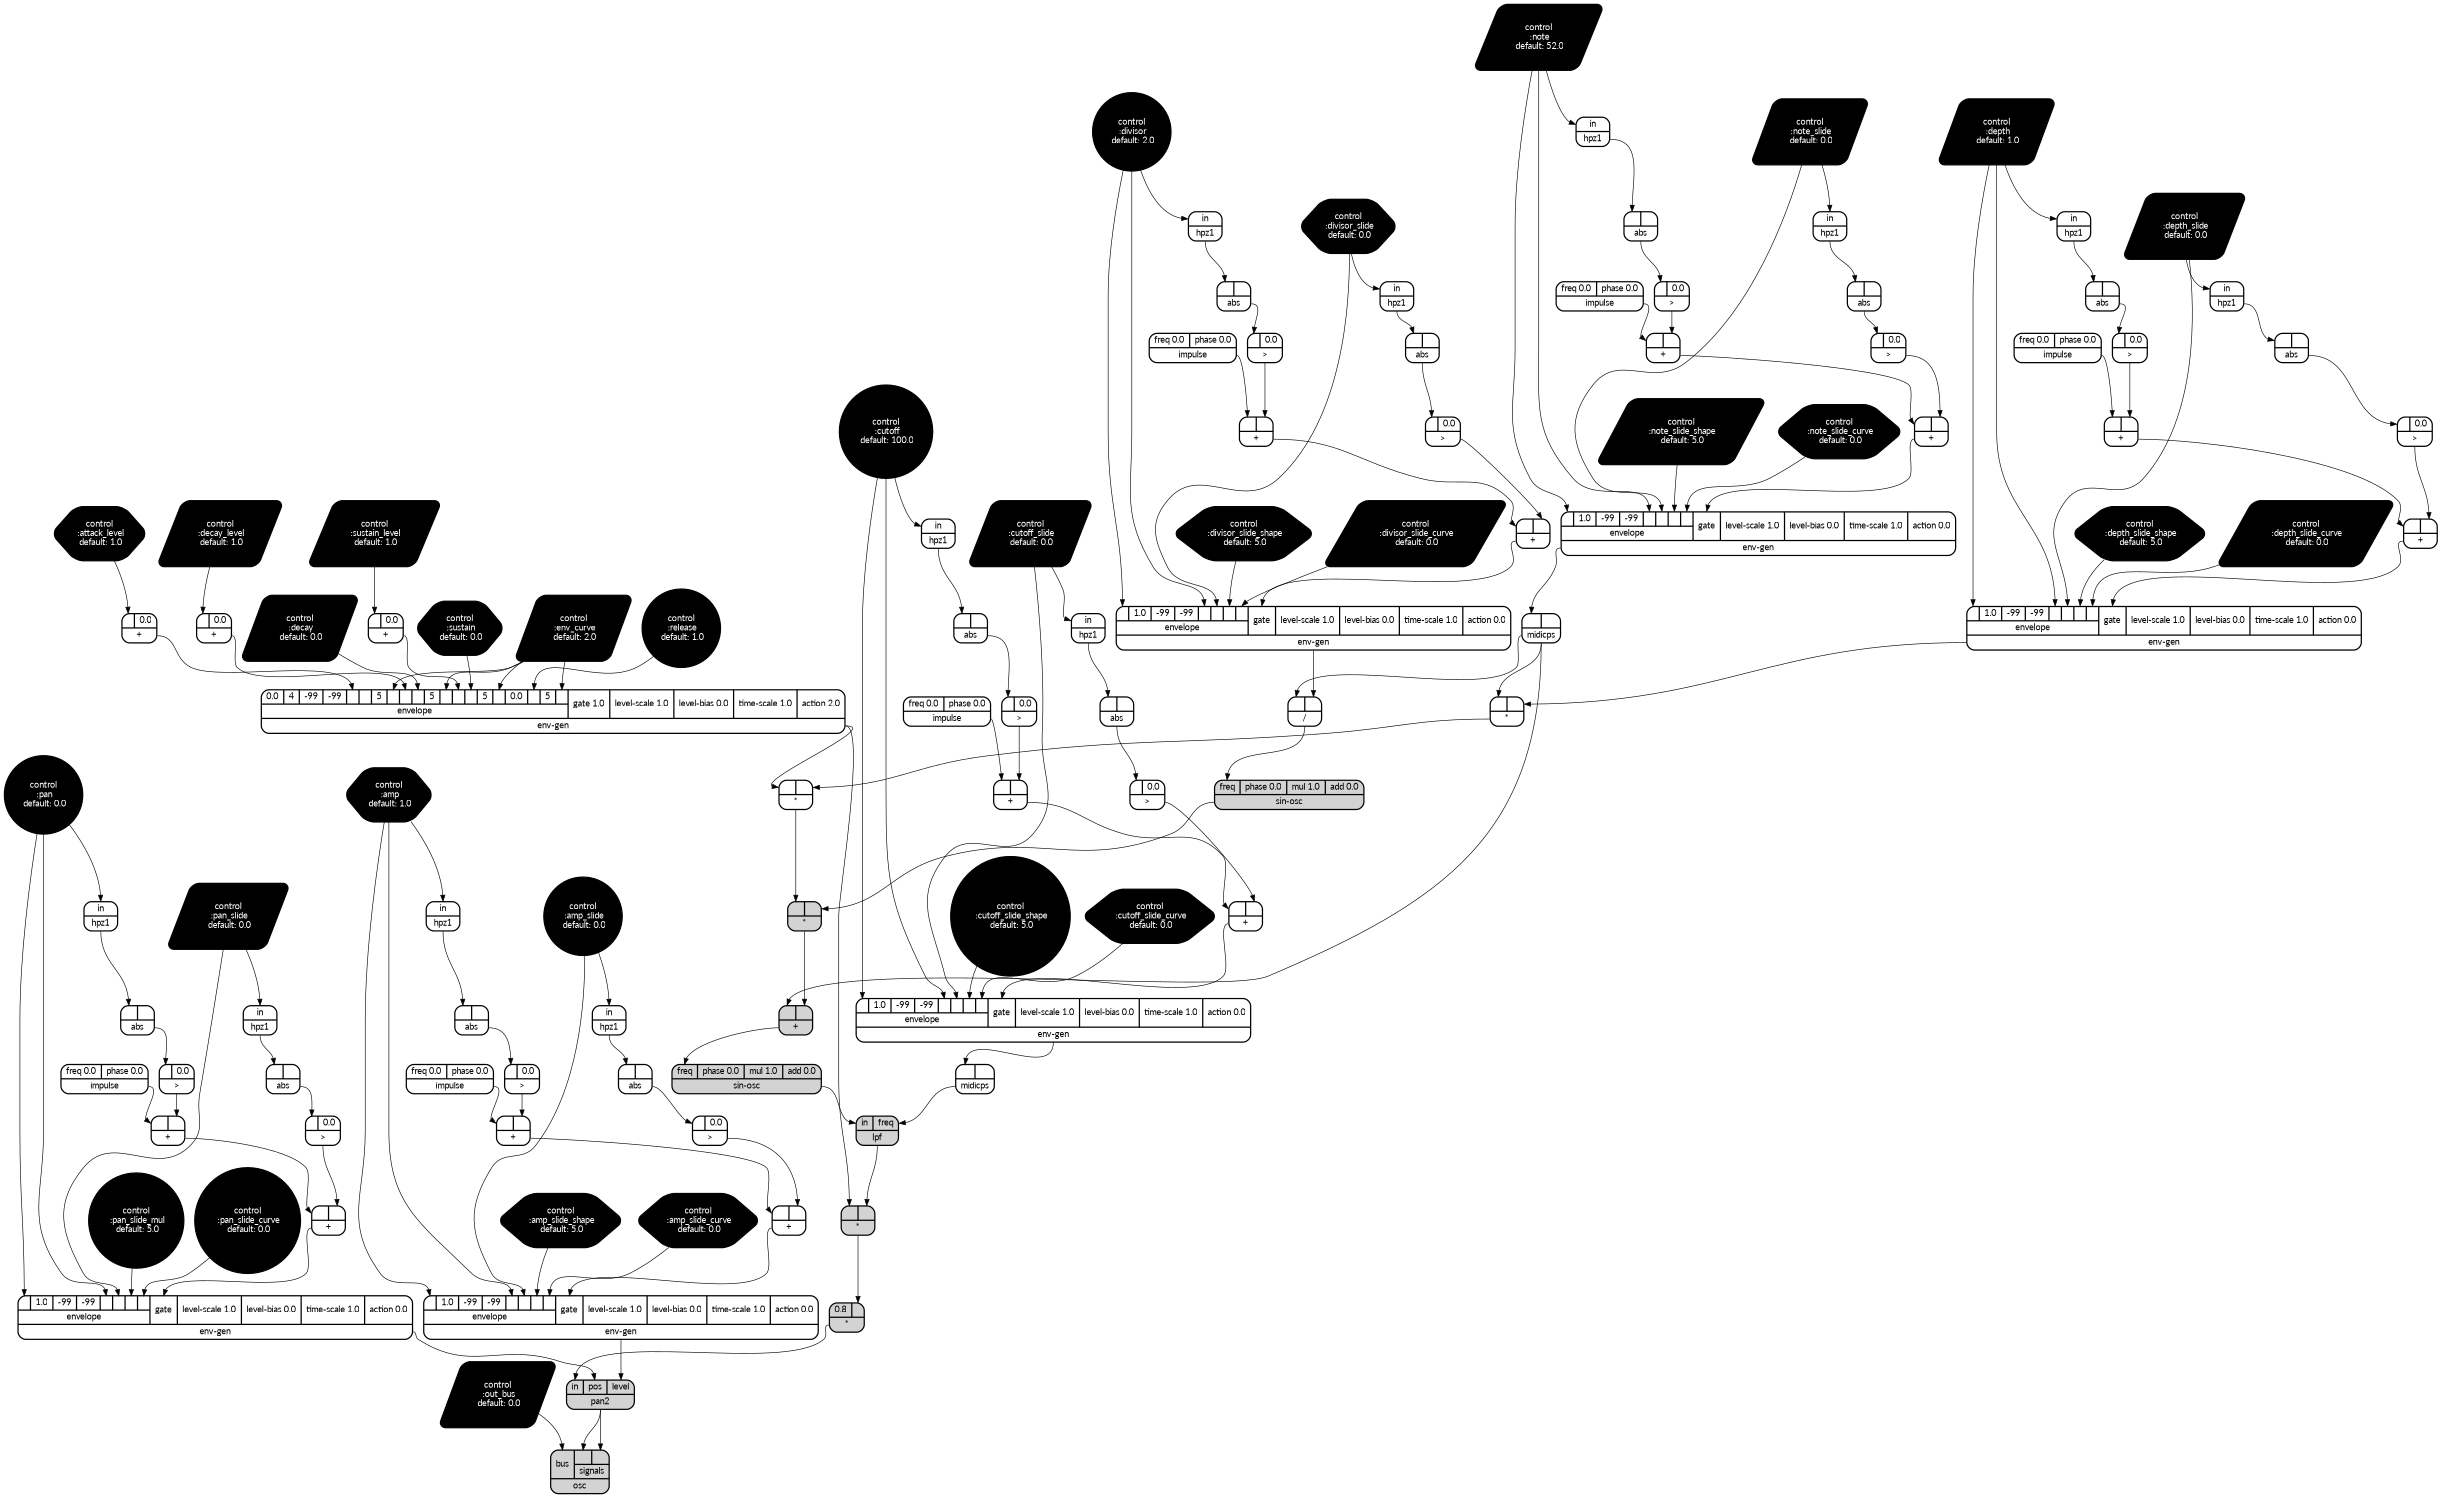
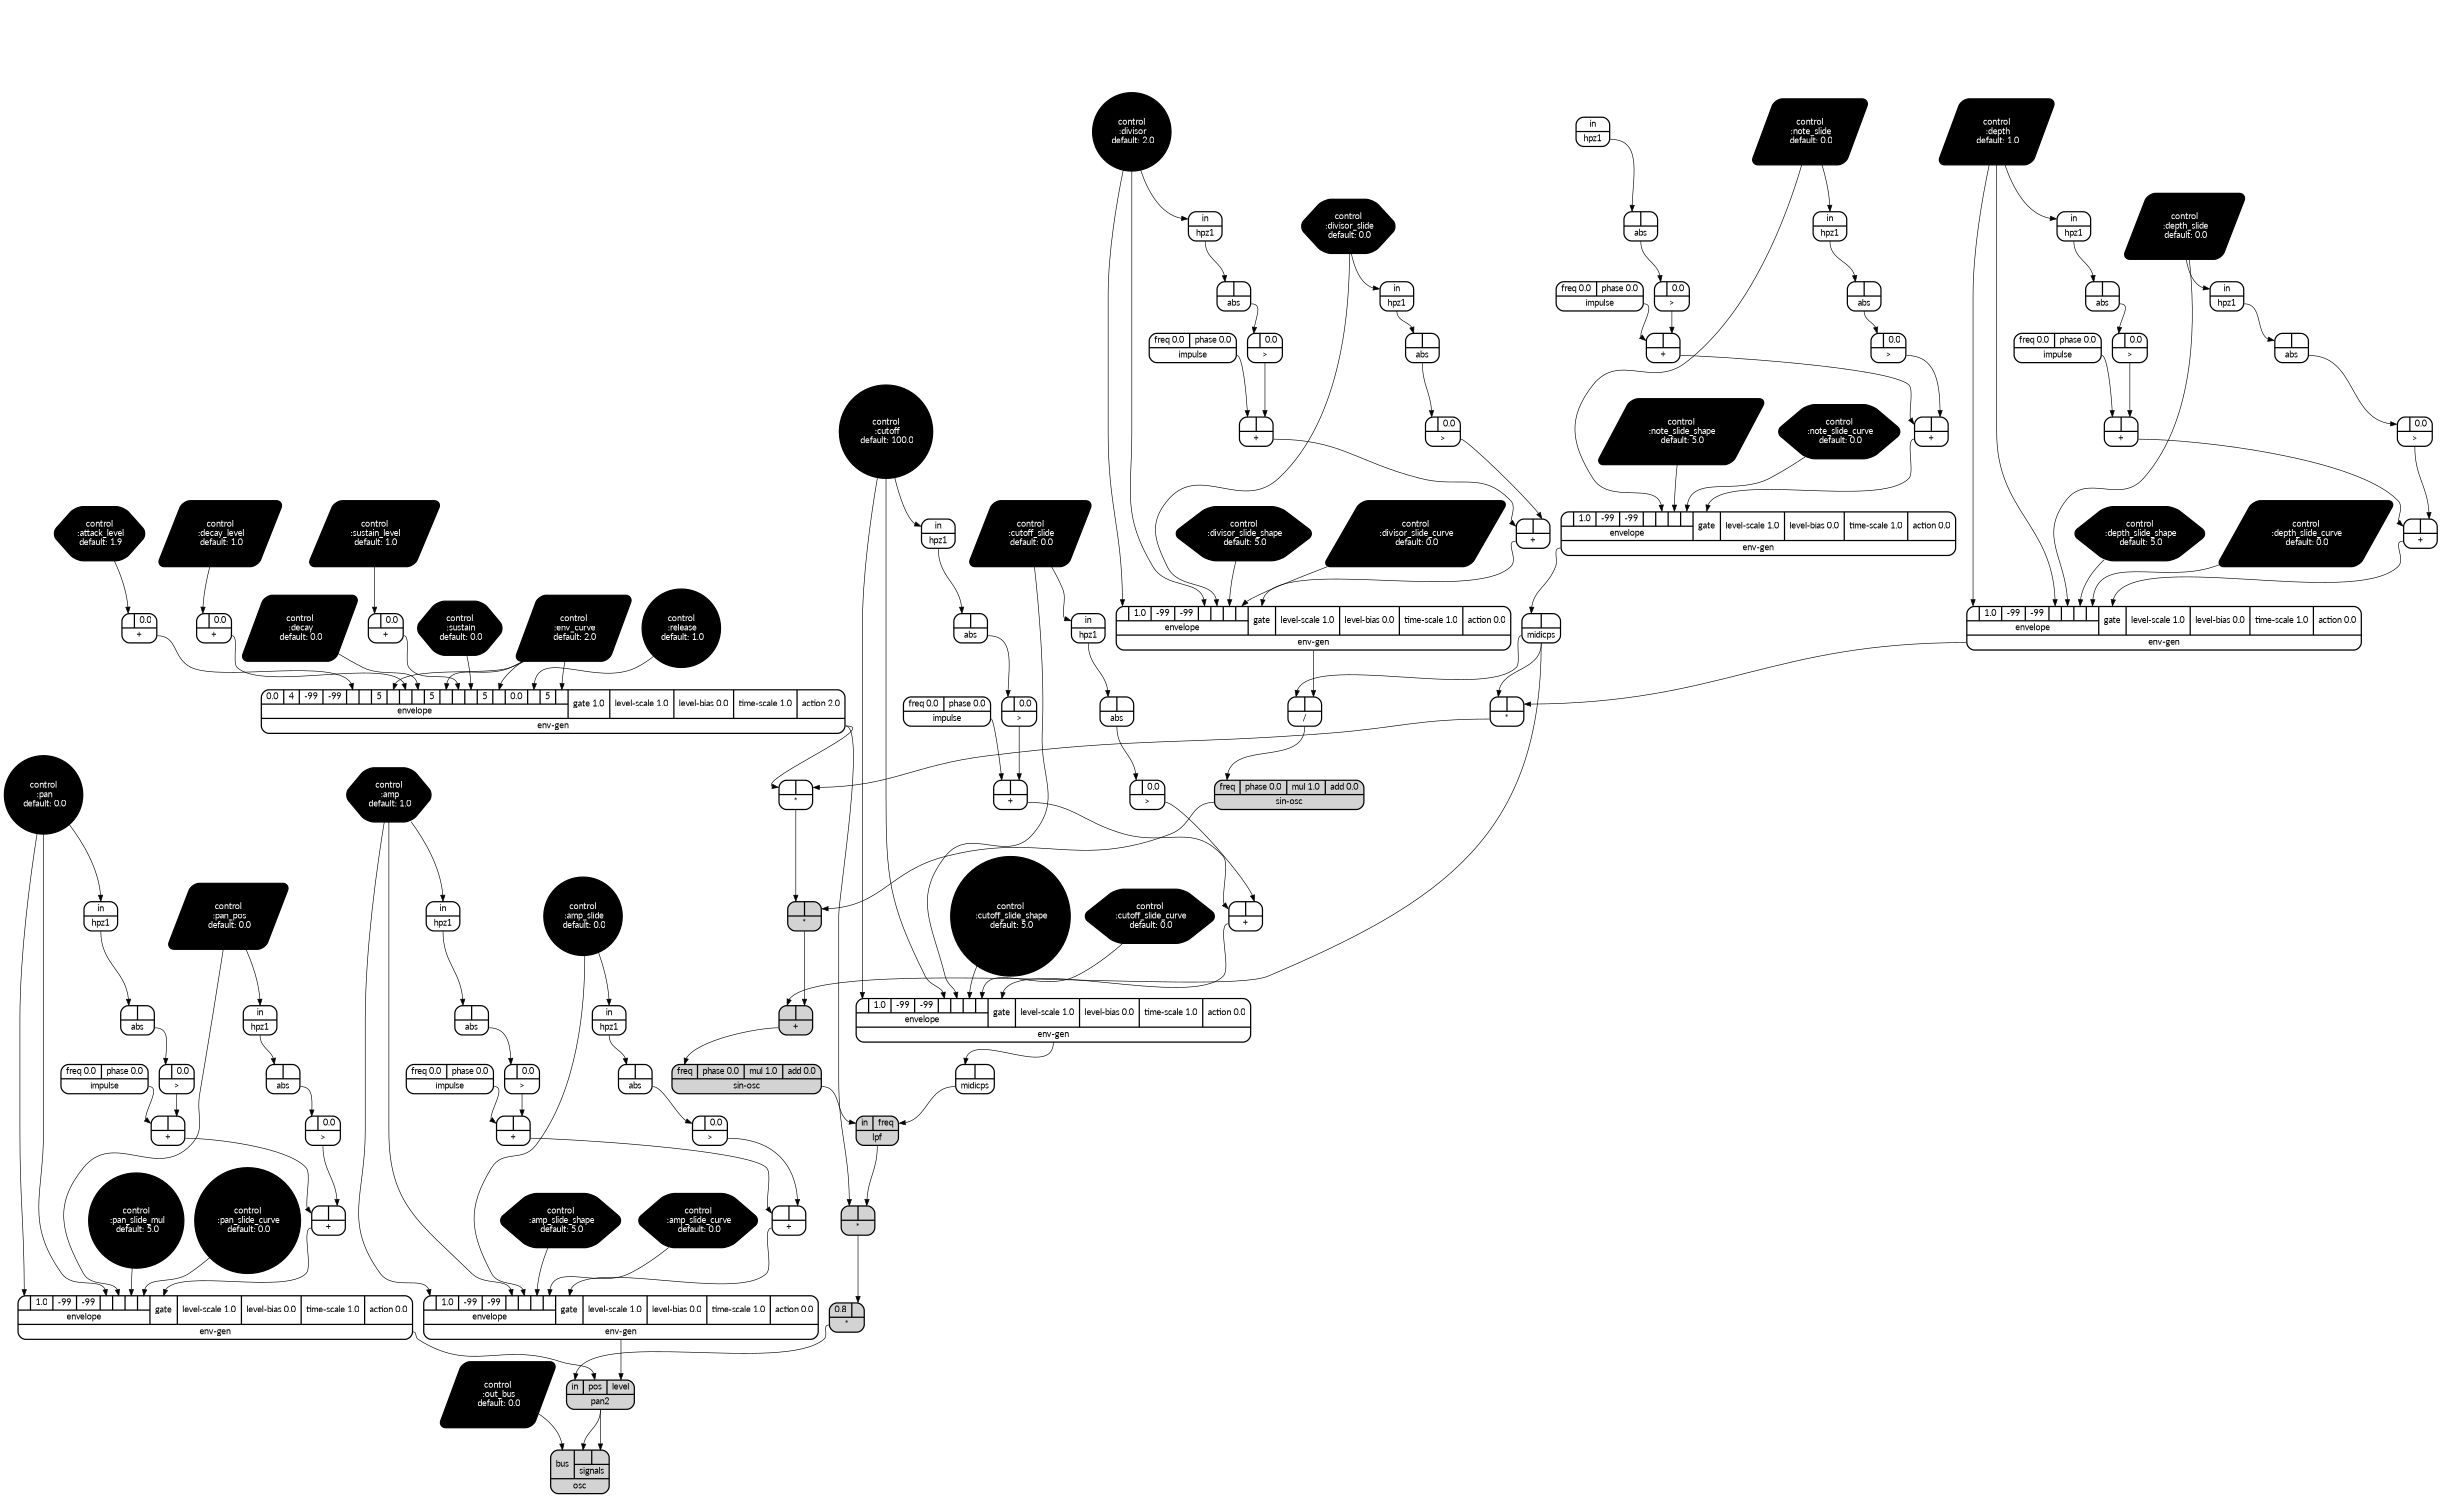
(1539, 37) -> none
(100, 534) -> (100, 534)
(228, 916) -> (228, 916)
